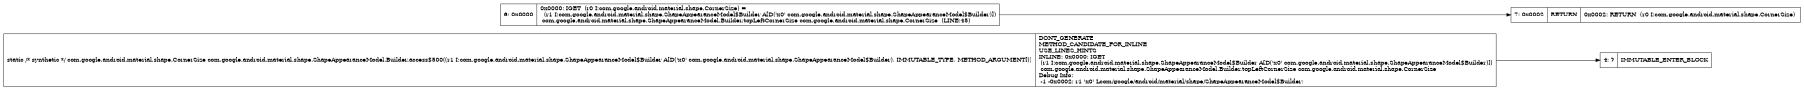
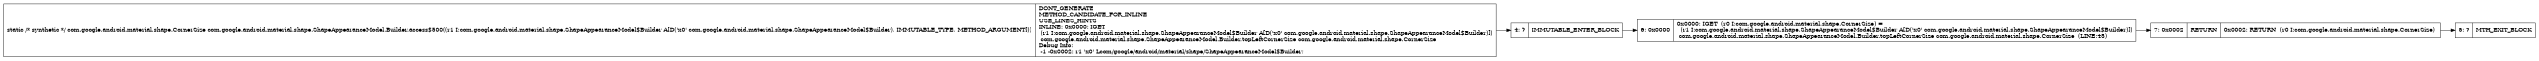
none -> (1628, 30)
none -> (2495, 30)
